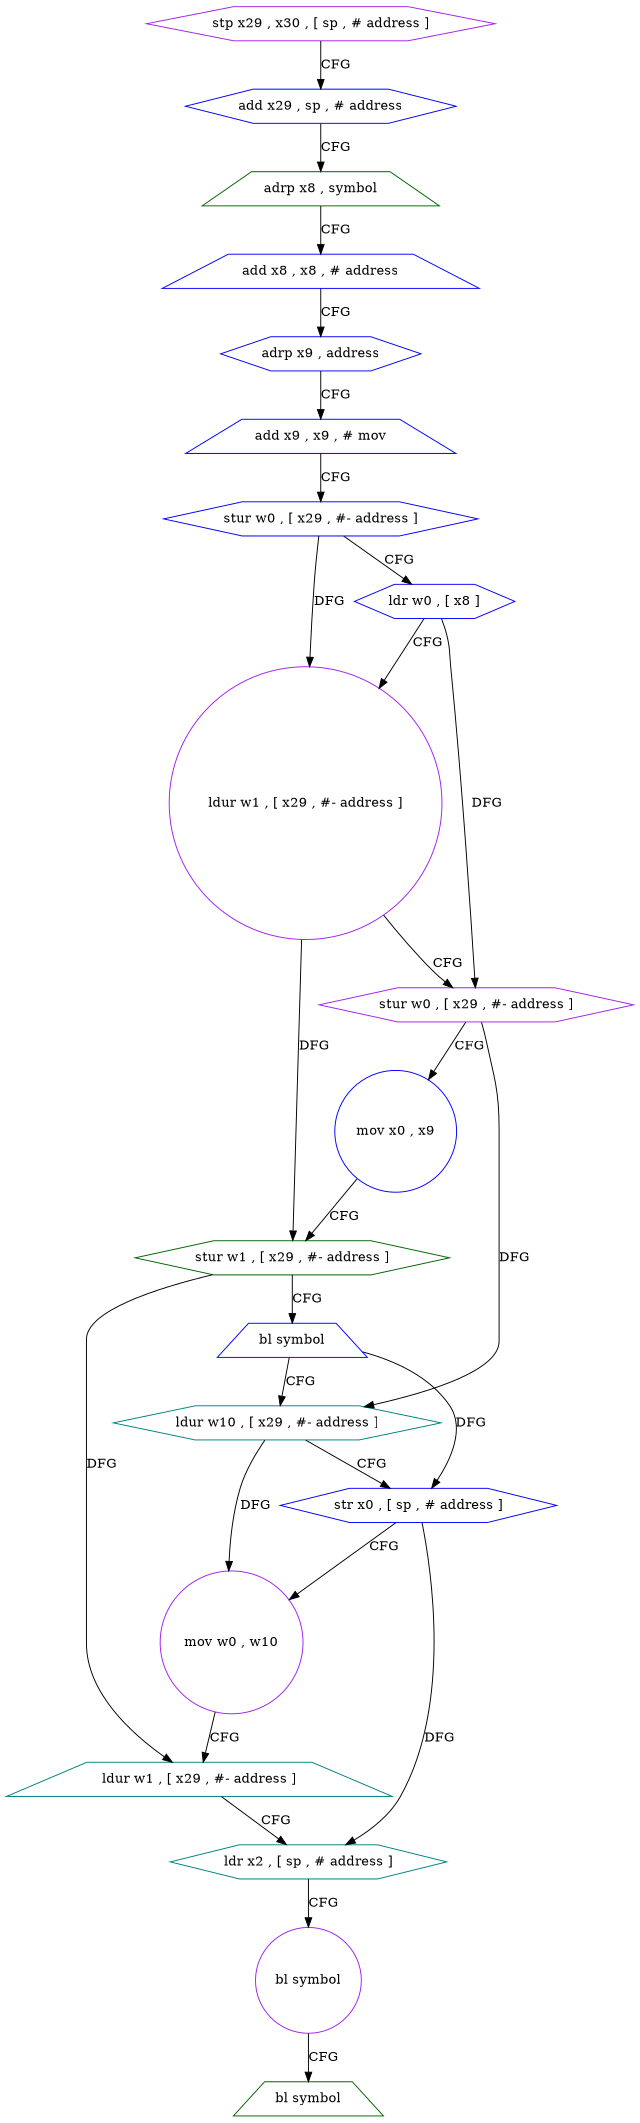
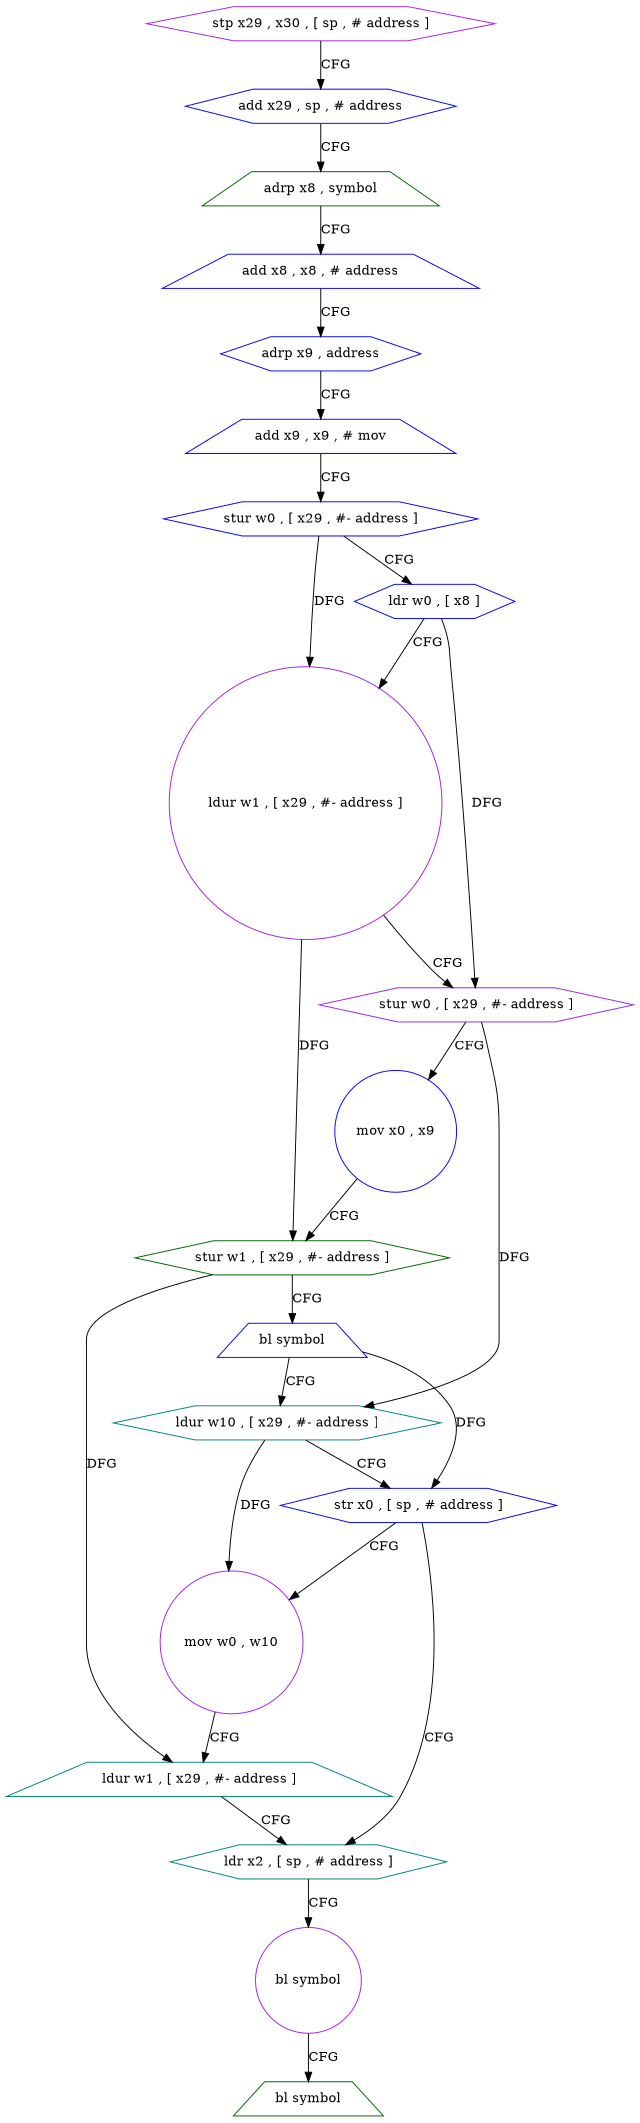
(440, 1738) -> (439, 1738)
